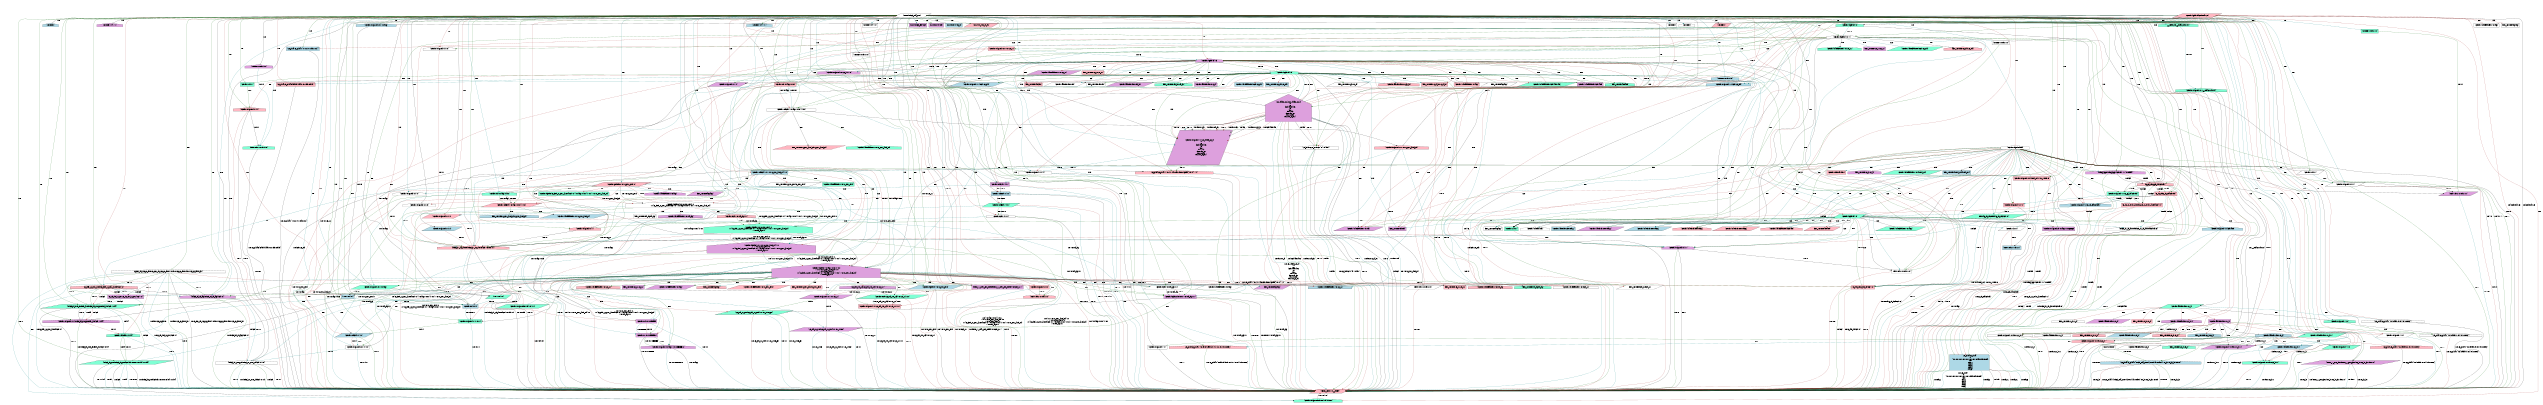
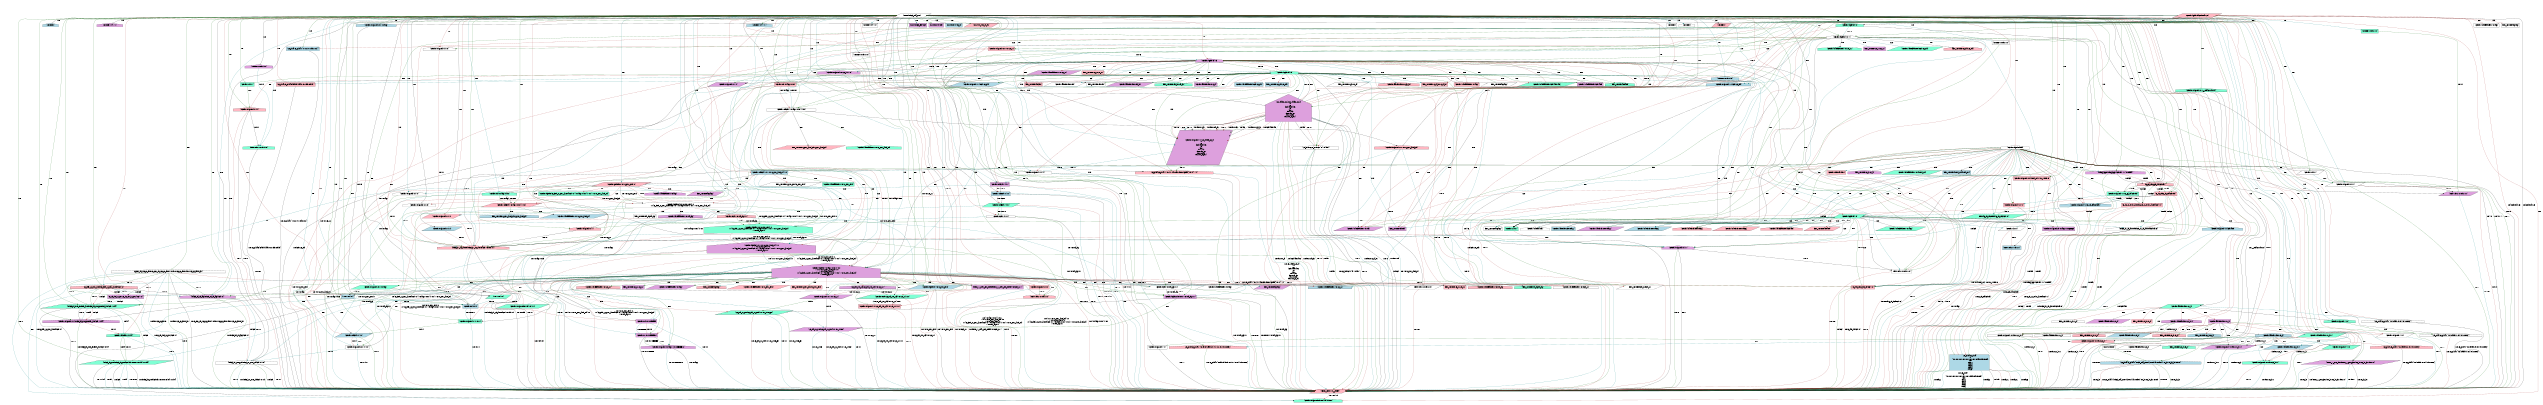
(2178, 25) -> none
(1318, 396) -> (1328, 396)
